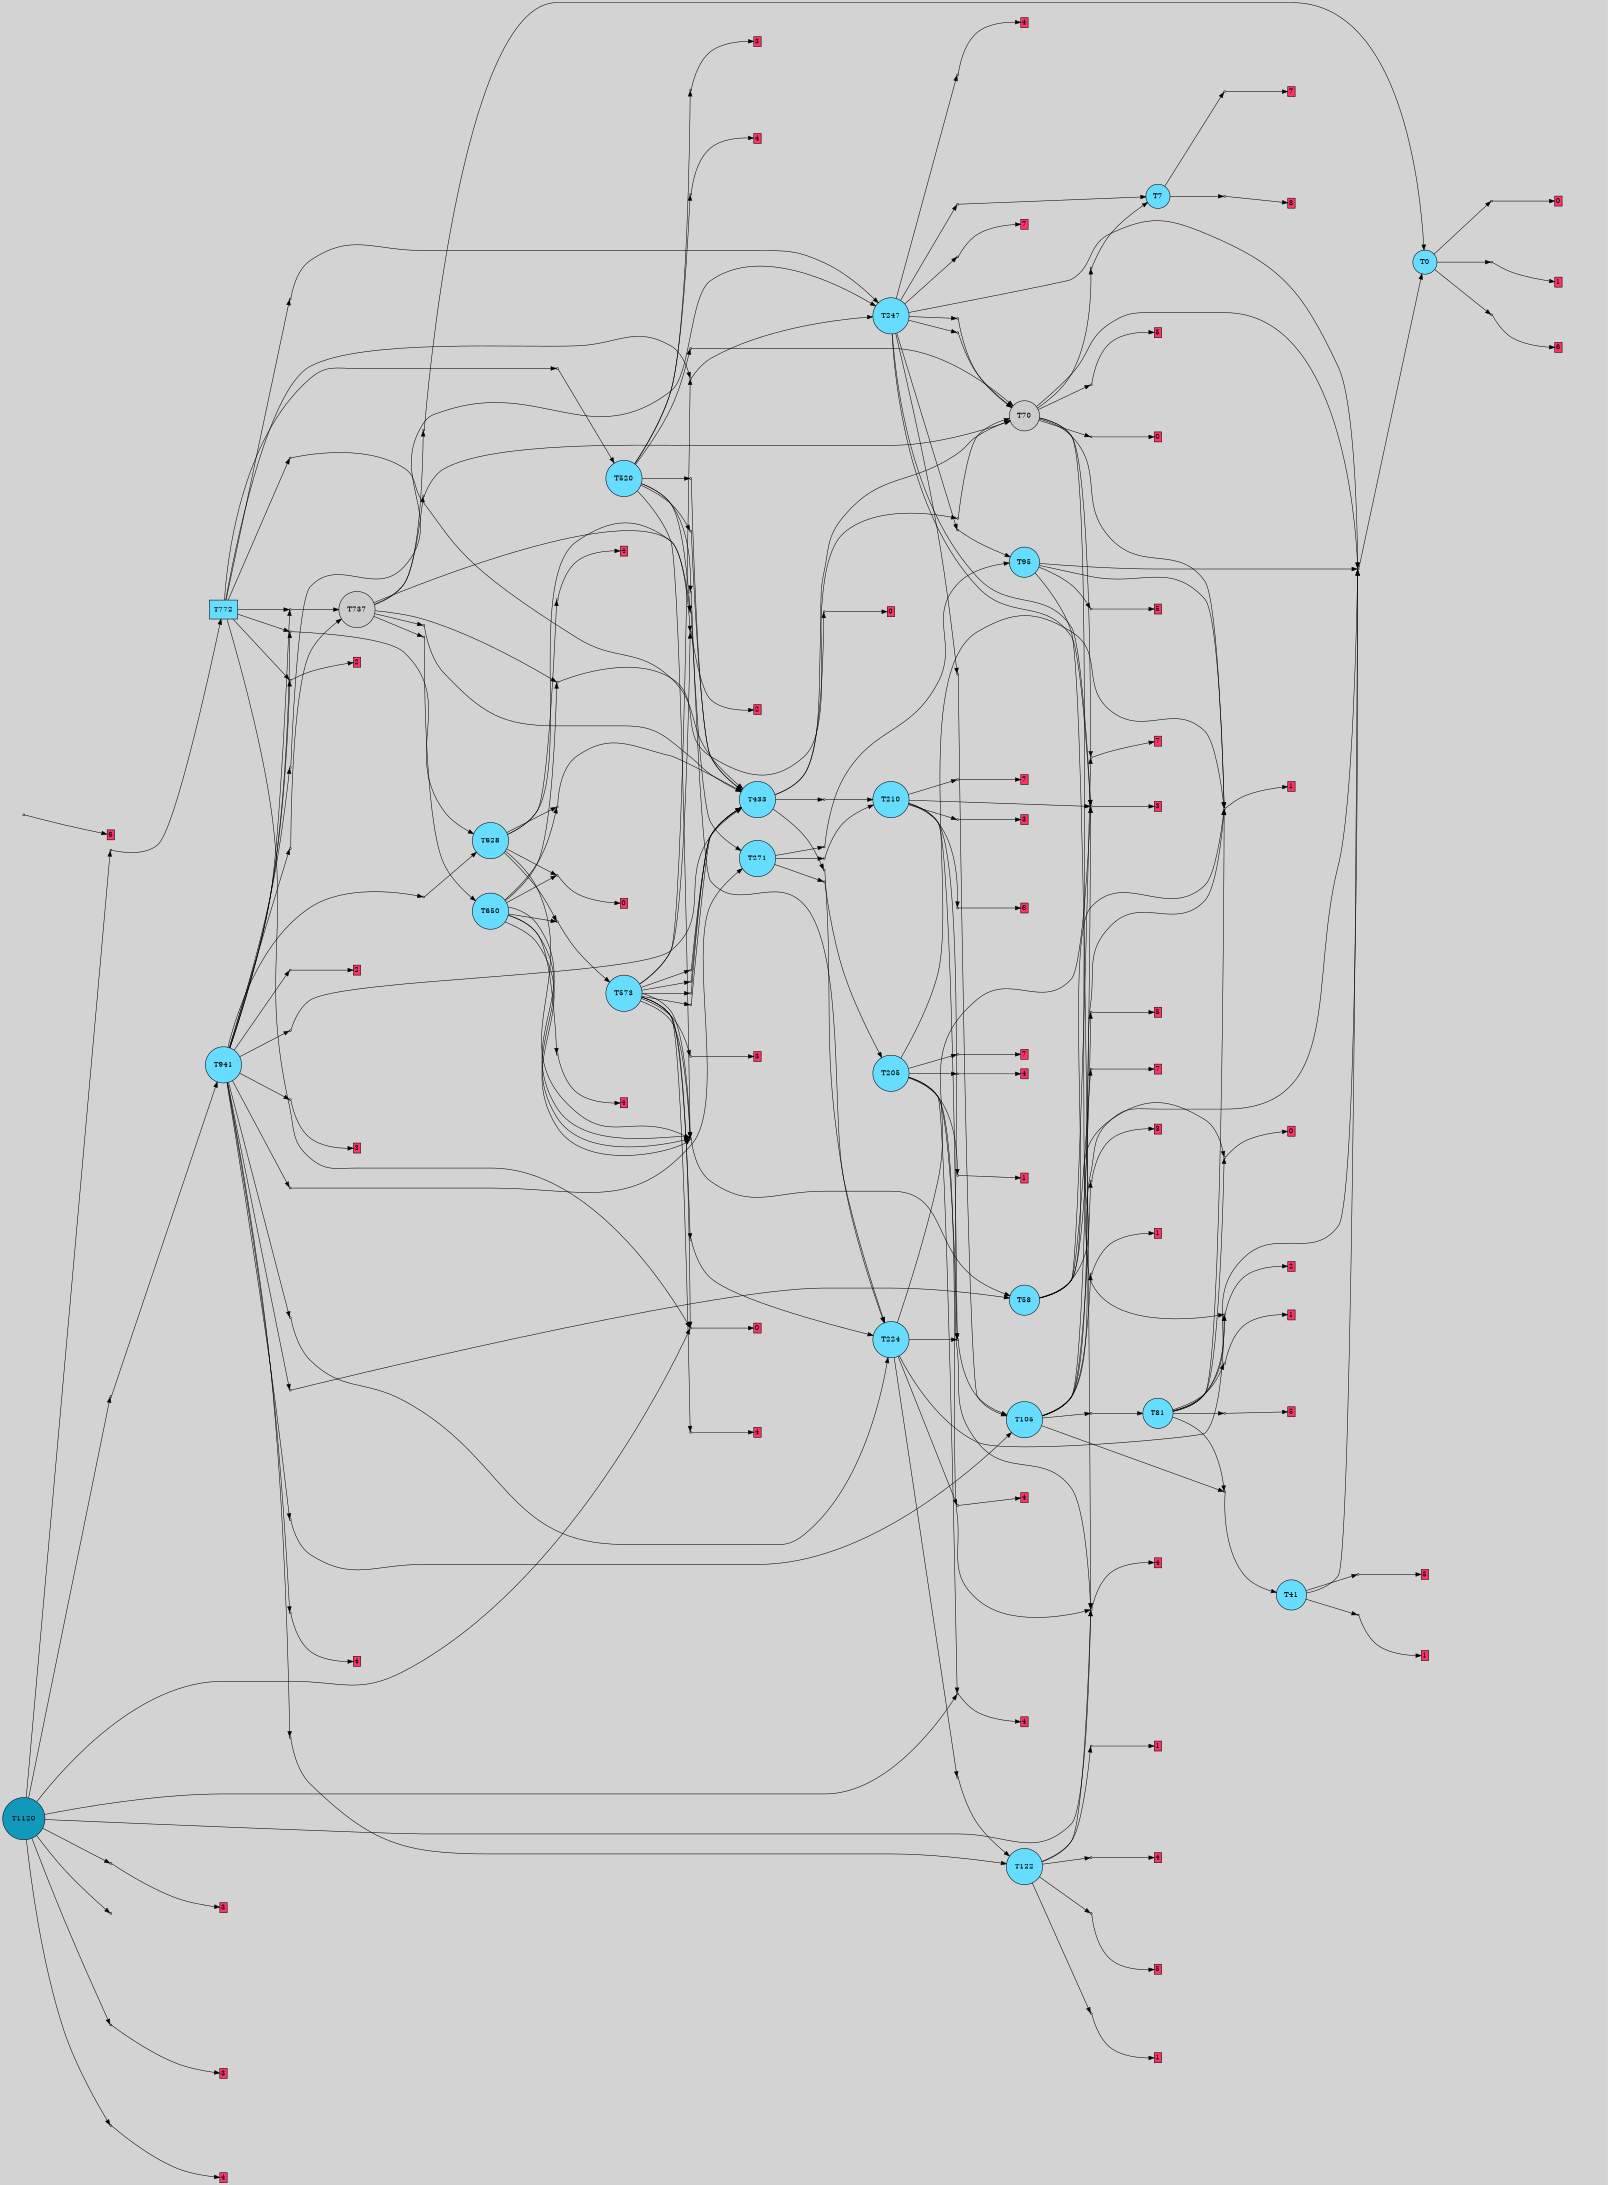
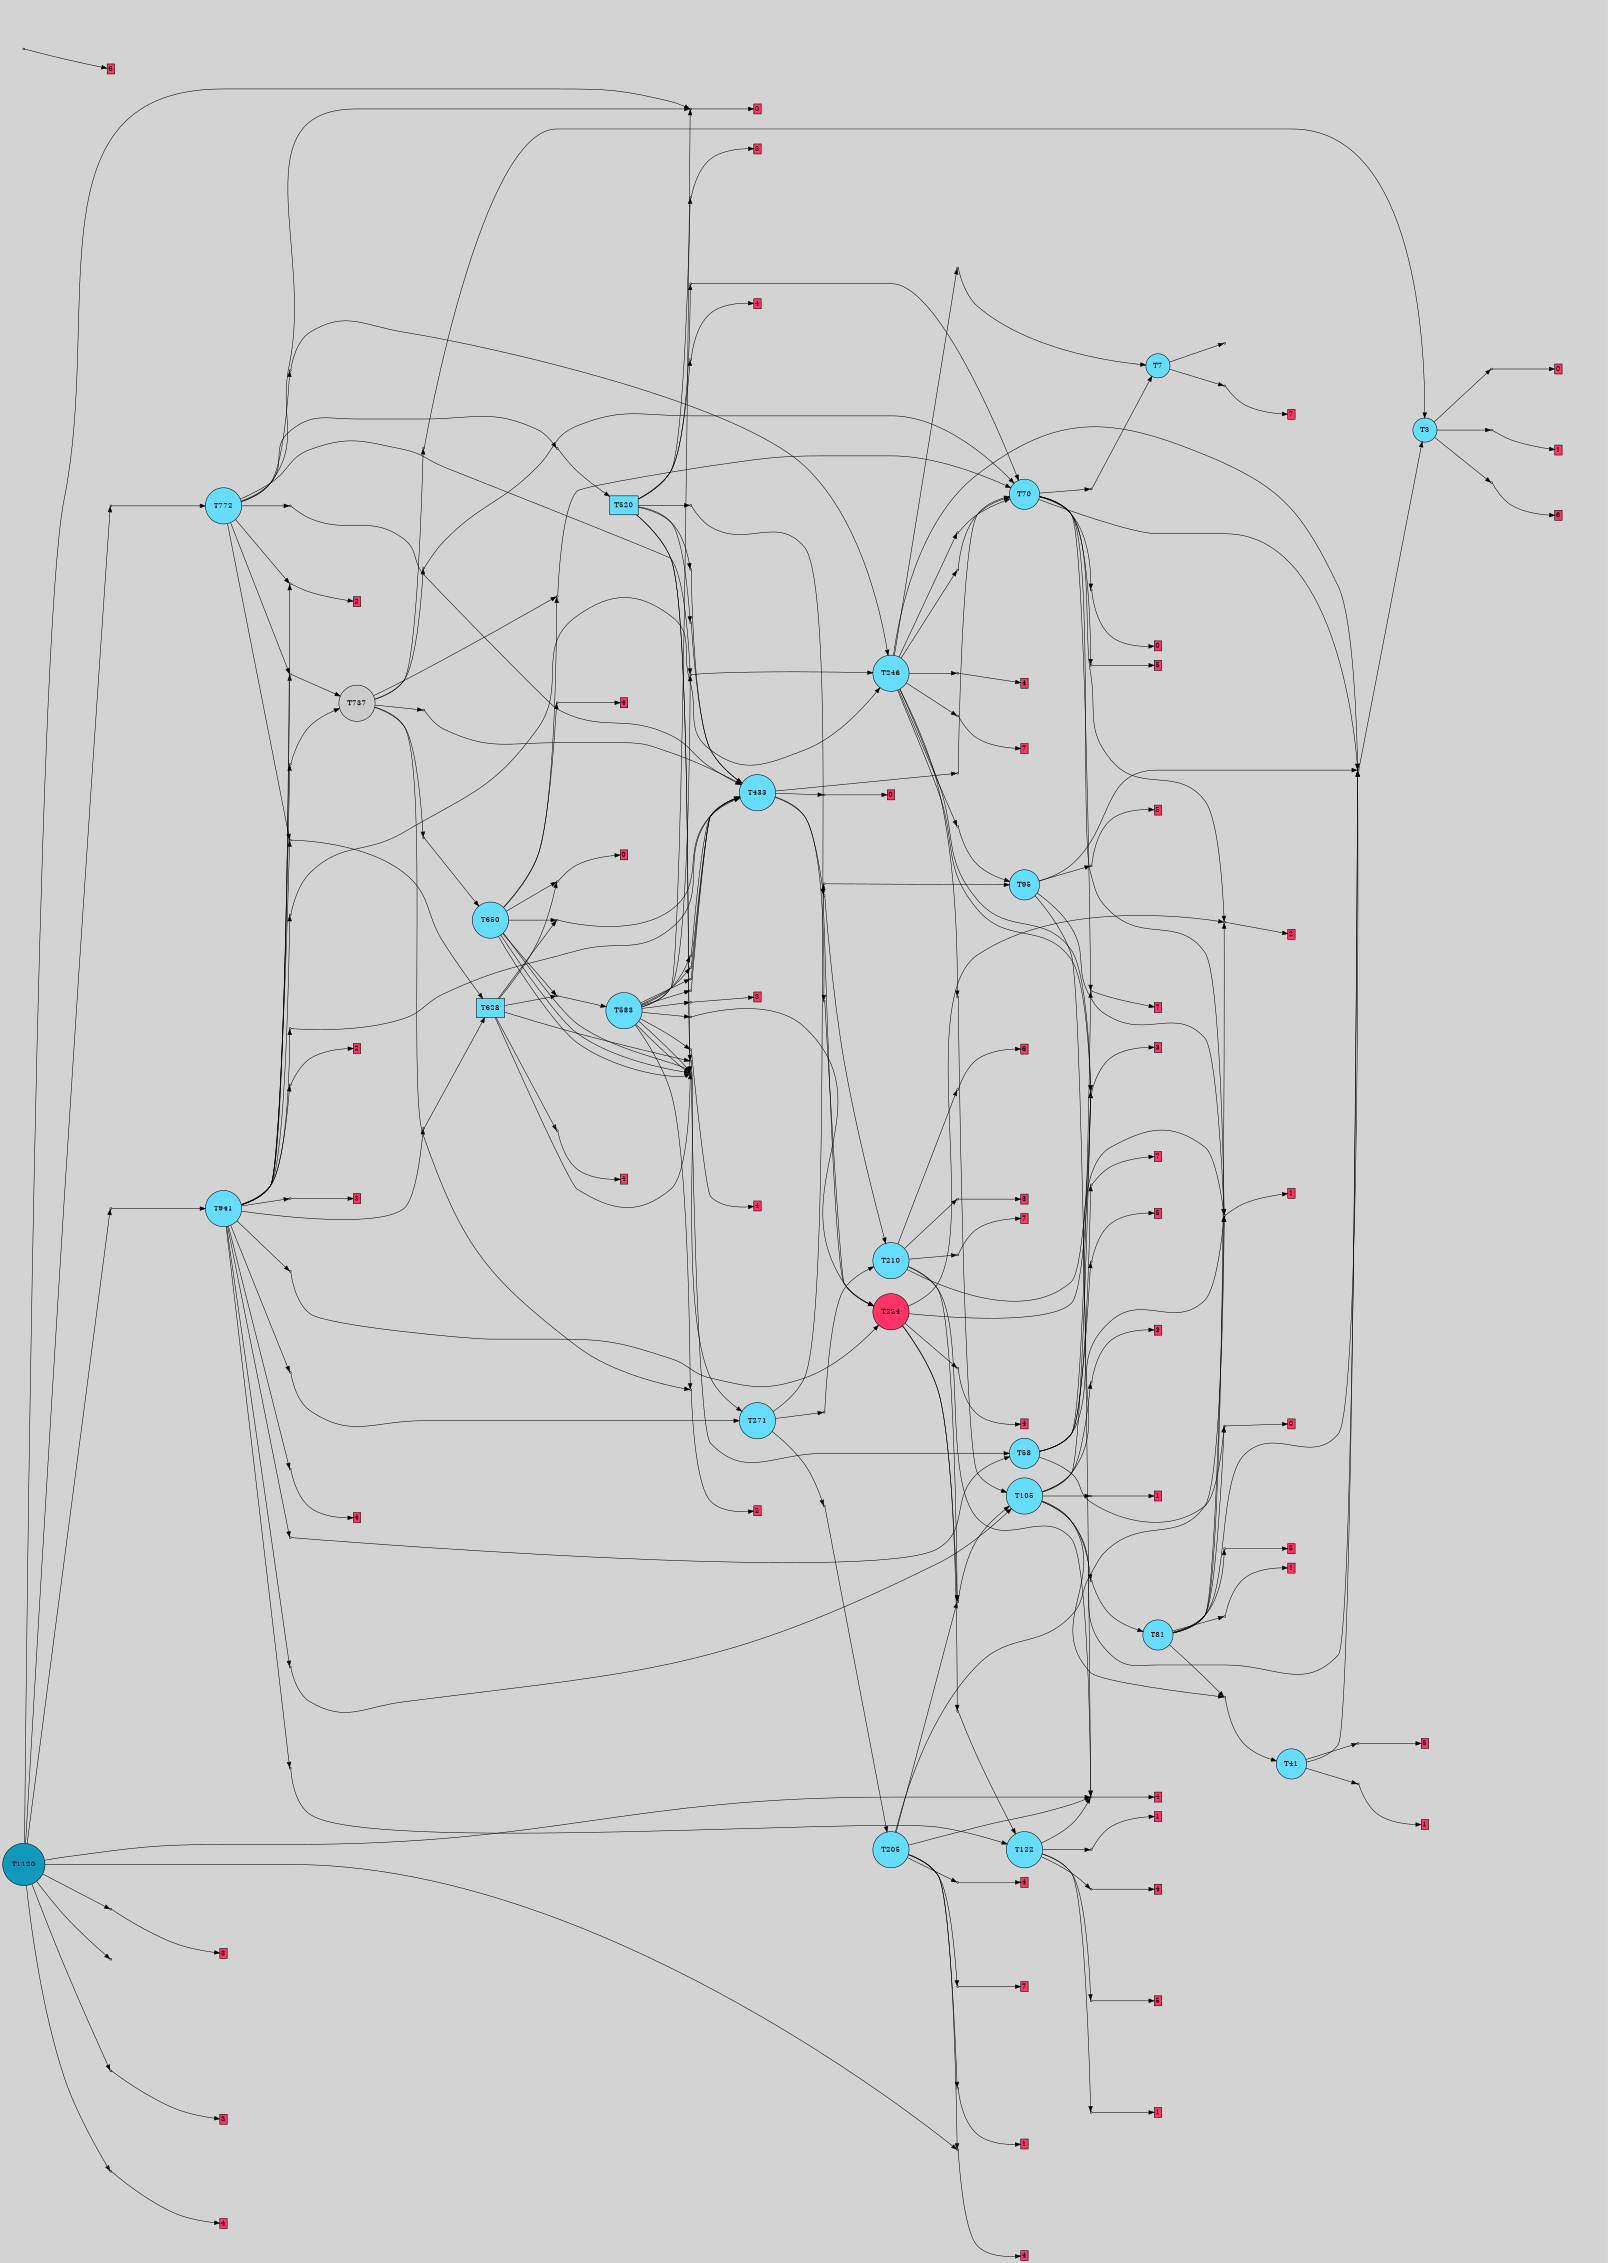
(1291, 203) -> none
(1425, 262) -> (1425, 430)
(891, 316) -> (891, 673)
(1024, 416) -> (1024, 494)
(624, 478) -> (624, 505)
(223, 610) -> (223, 506)
(490, 841) -> (490, 1008)
(624, 993) -> (624, 1011)
(891, 1340) -> (891, 1312)
